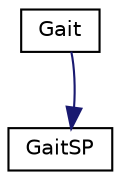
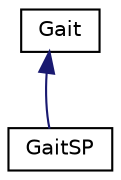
(74, 80) -> (46, 101)
